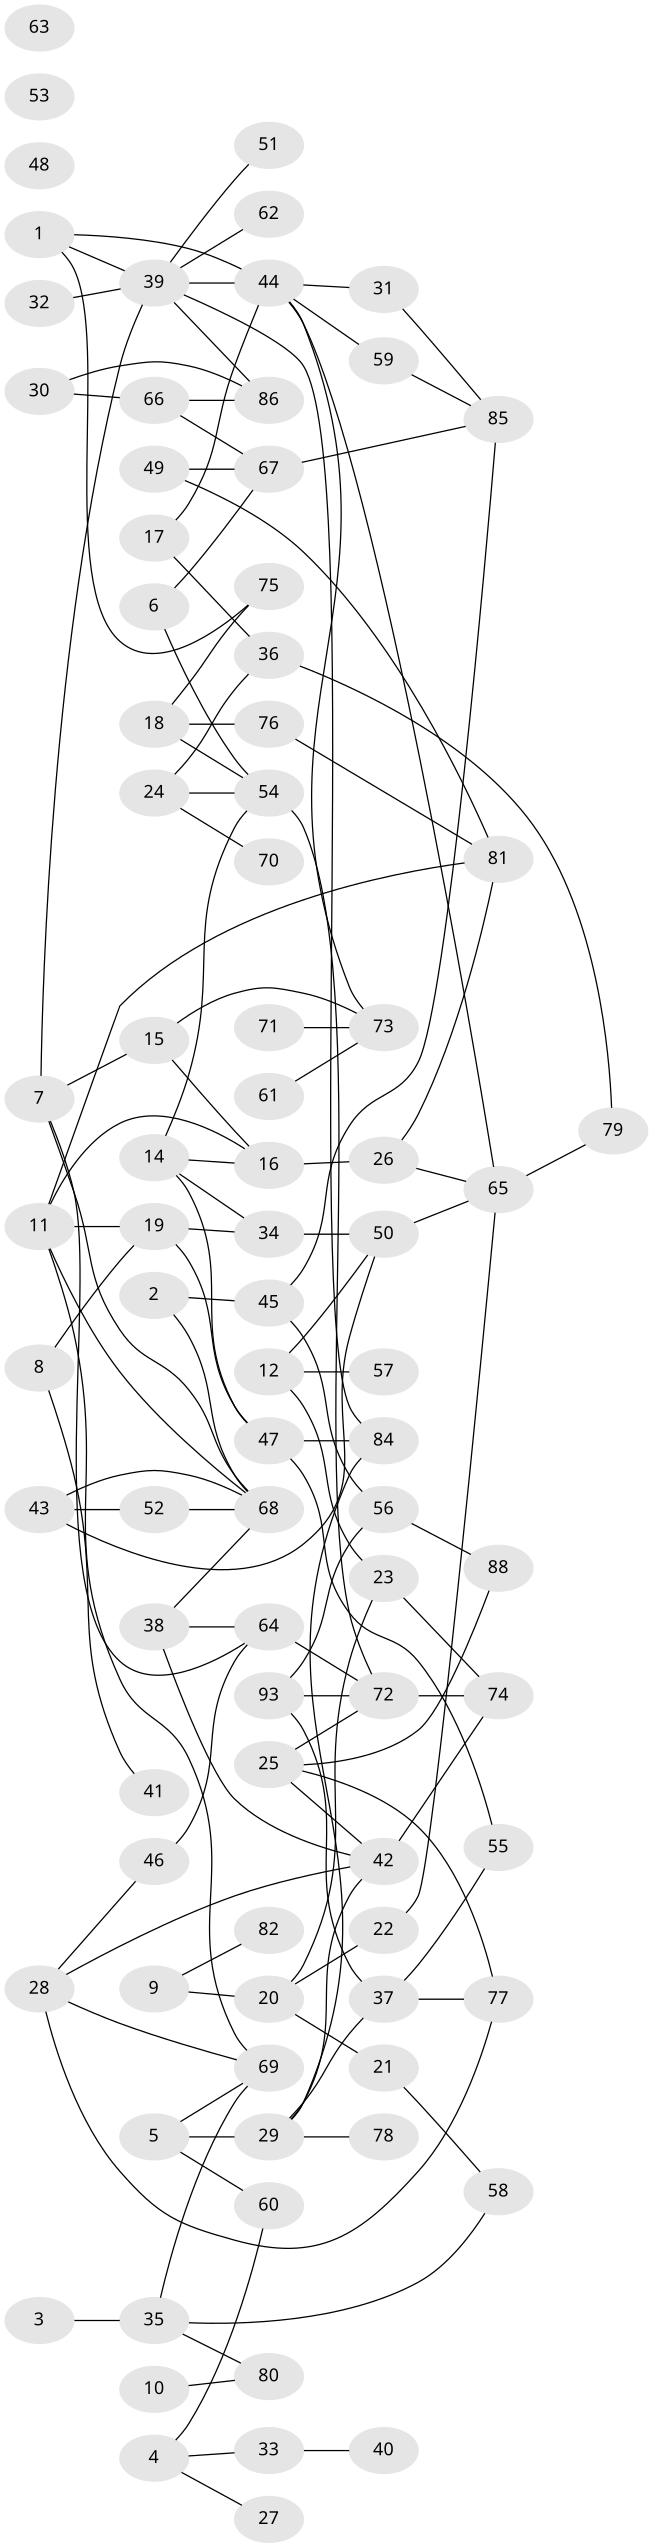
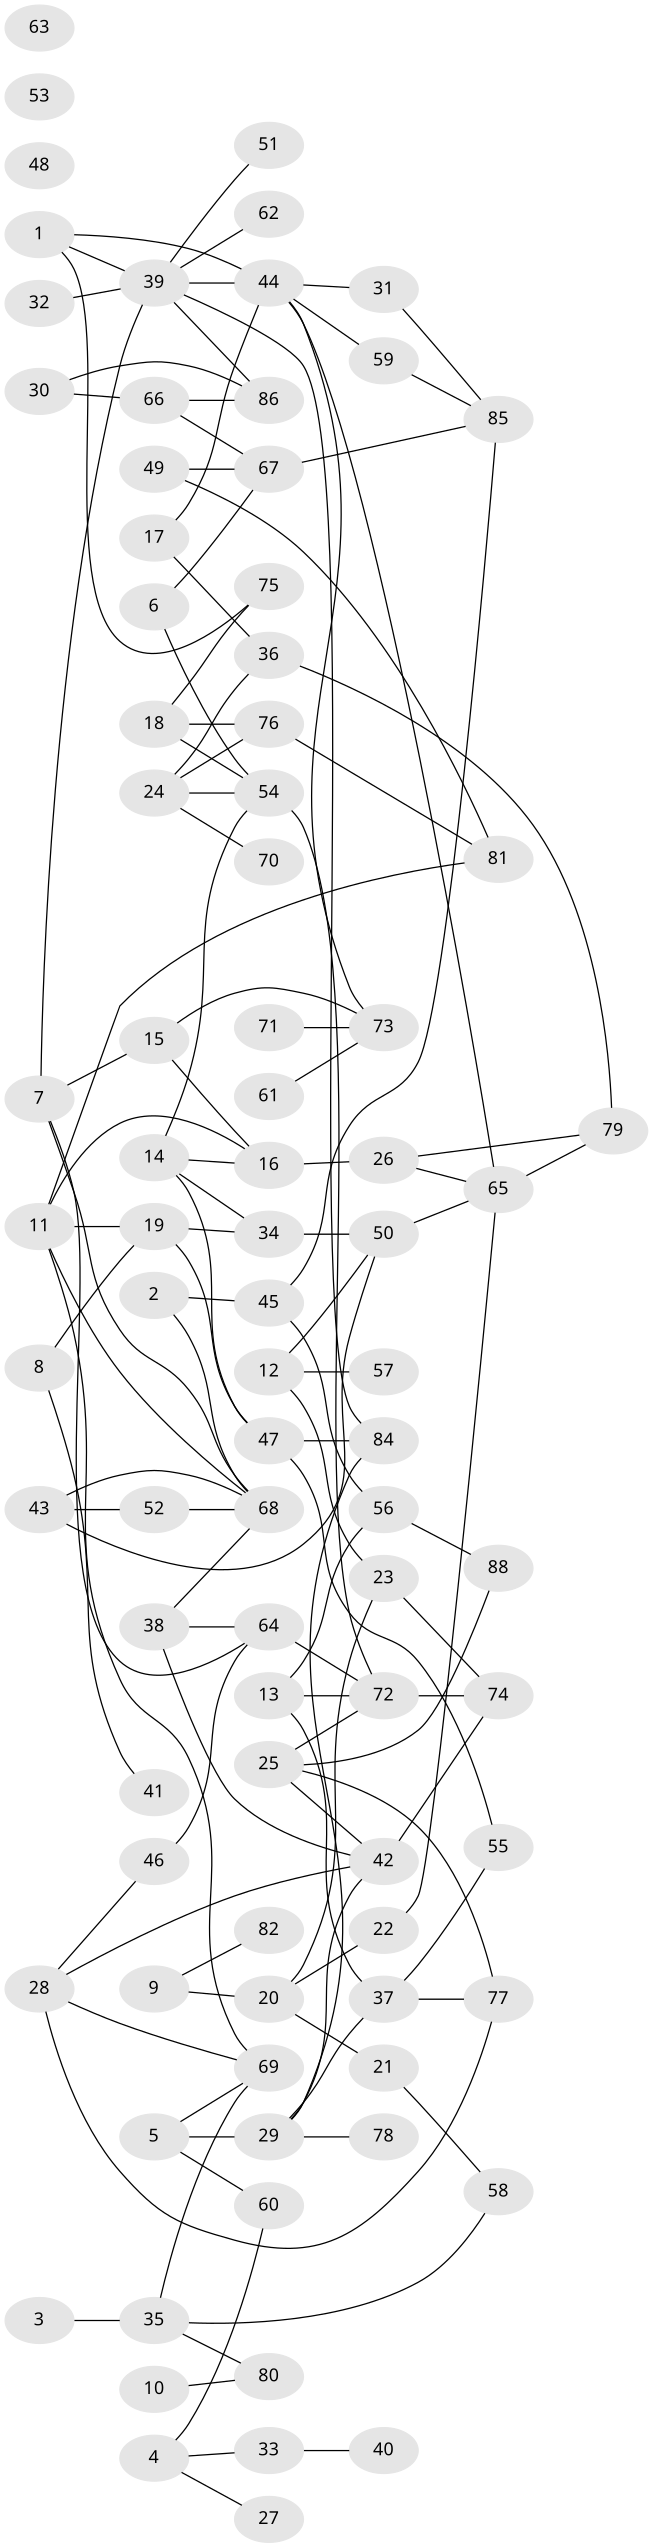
none -> (204, 763)
(458, 1015) -> (499, 1146)
(269, 1696) -> (269, 1696)
